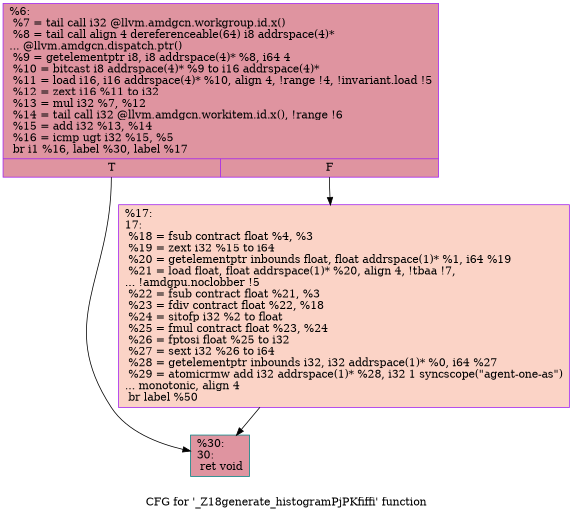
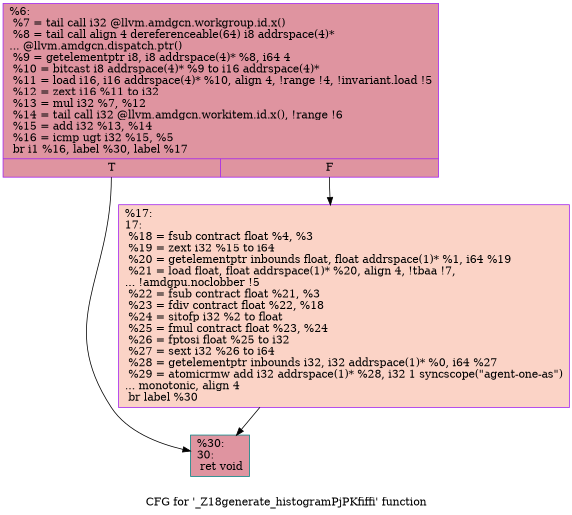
(161, 398) -> (161, 398)
